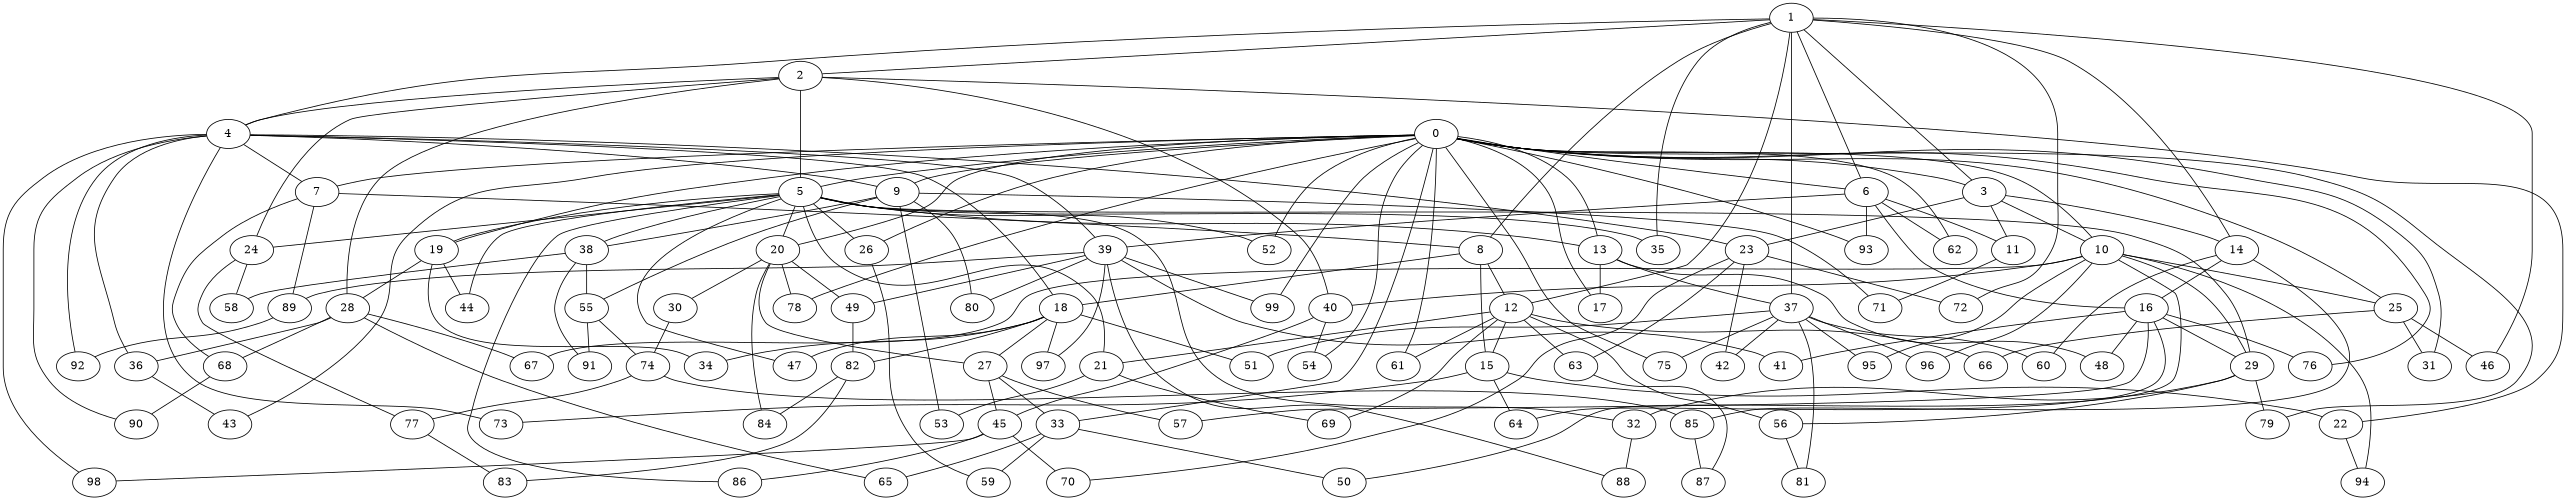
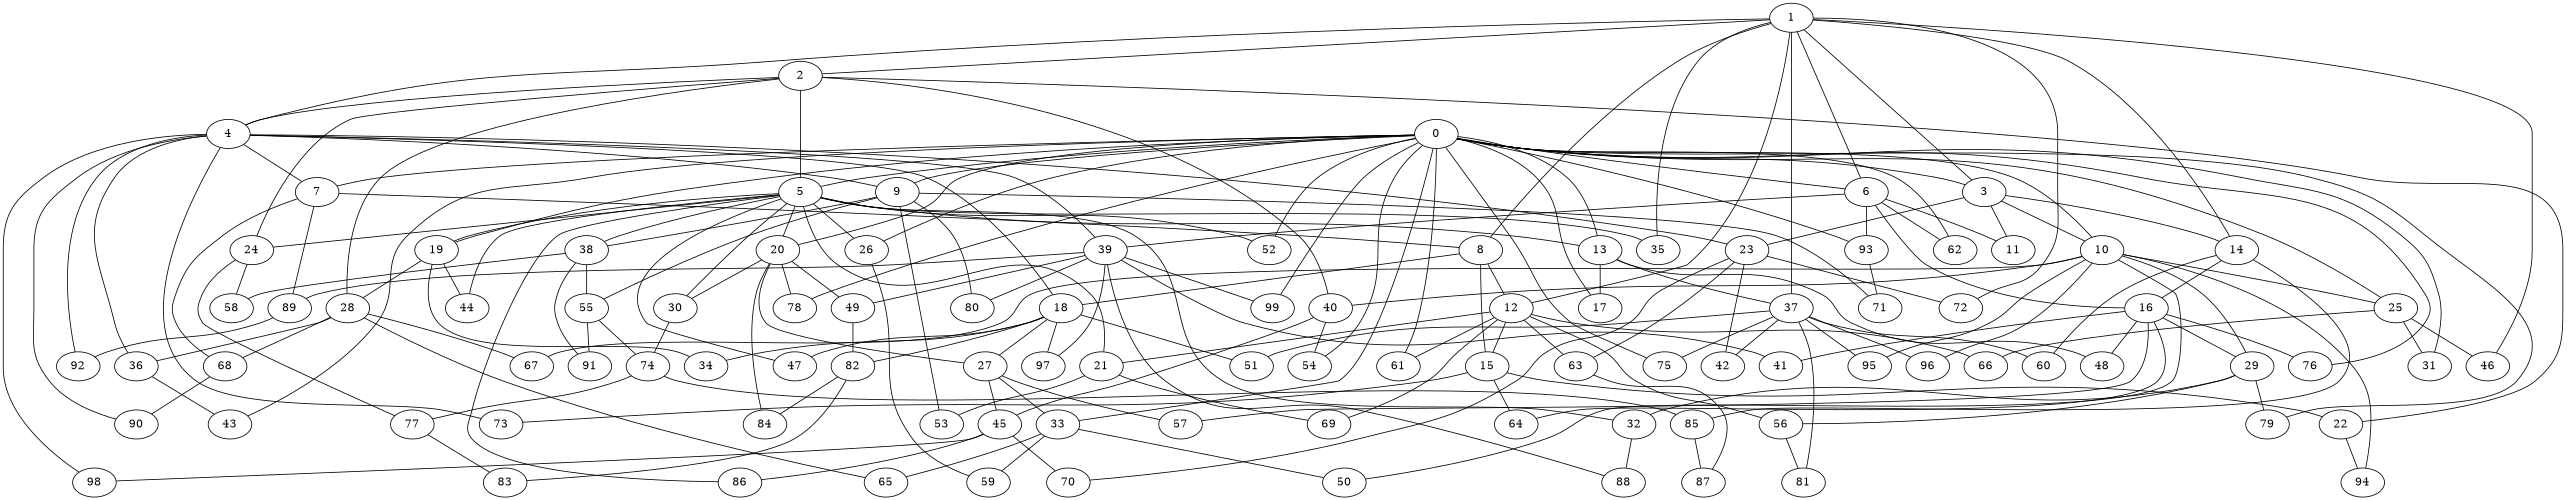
(1639, 213) -> (735, 248)
(1945, 281) -> (1873, 277)
